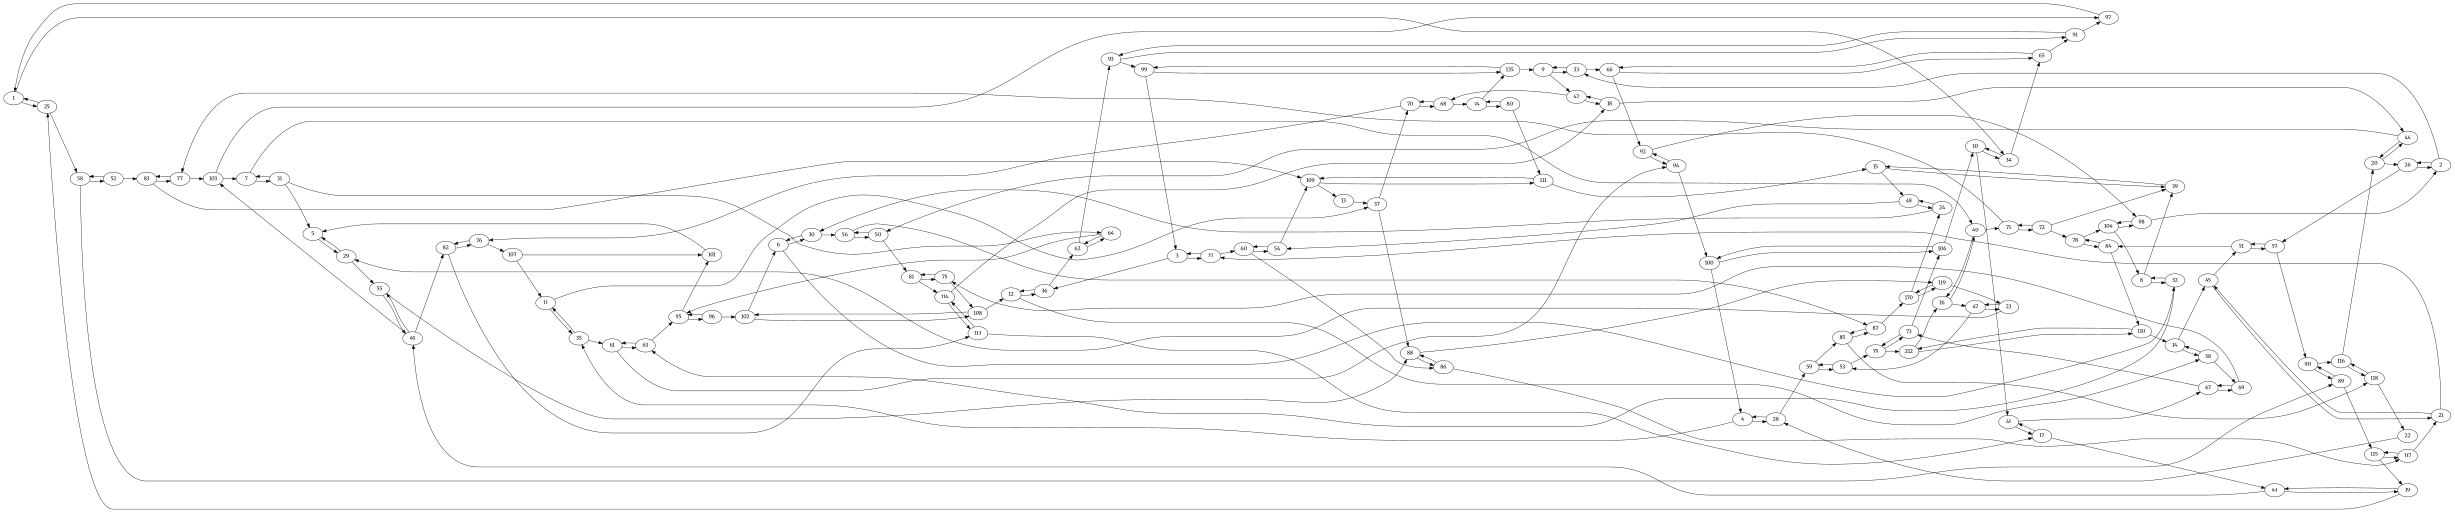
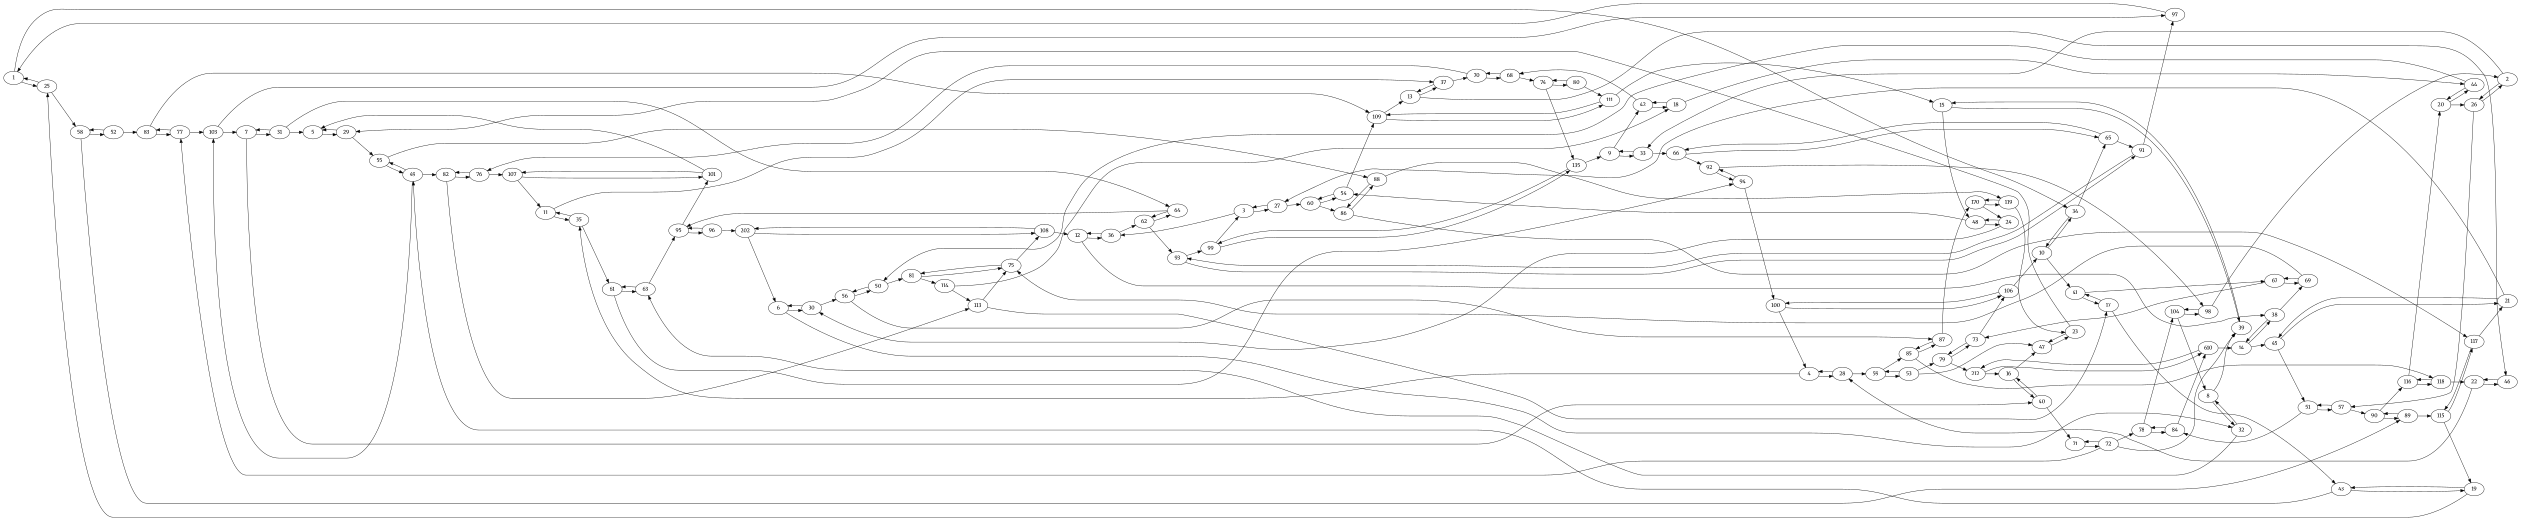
(1085, 98) -> (1003, 475)
none -> (614, 171)
(1393, 277) -> (1427, 87)
(963, 315) -> (993, 287)
(745, 317) -> (745, 231)
(2142, 331) -> (2208, 348)
(1922, 360) -> (1974, 358)
none -> (2507, 382)
